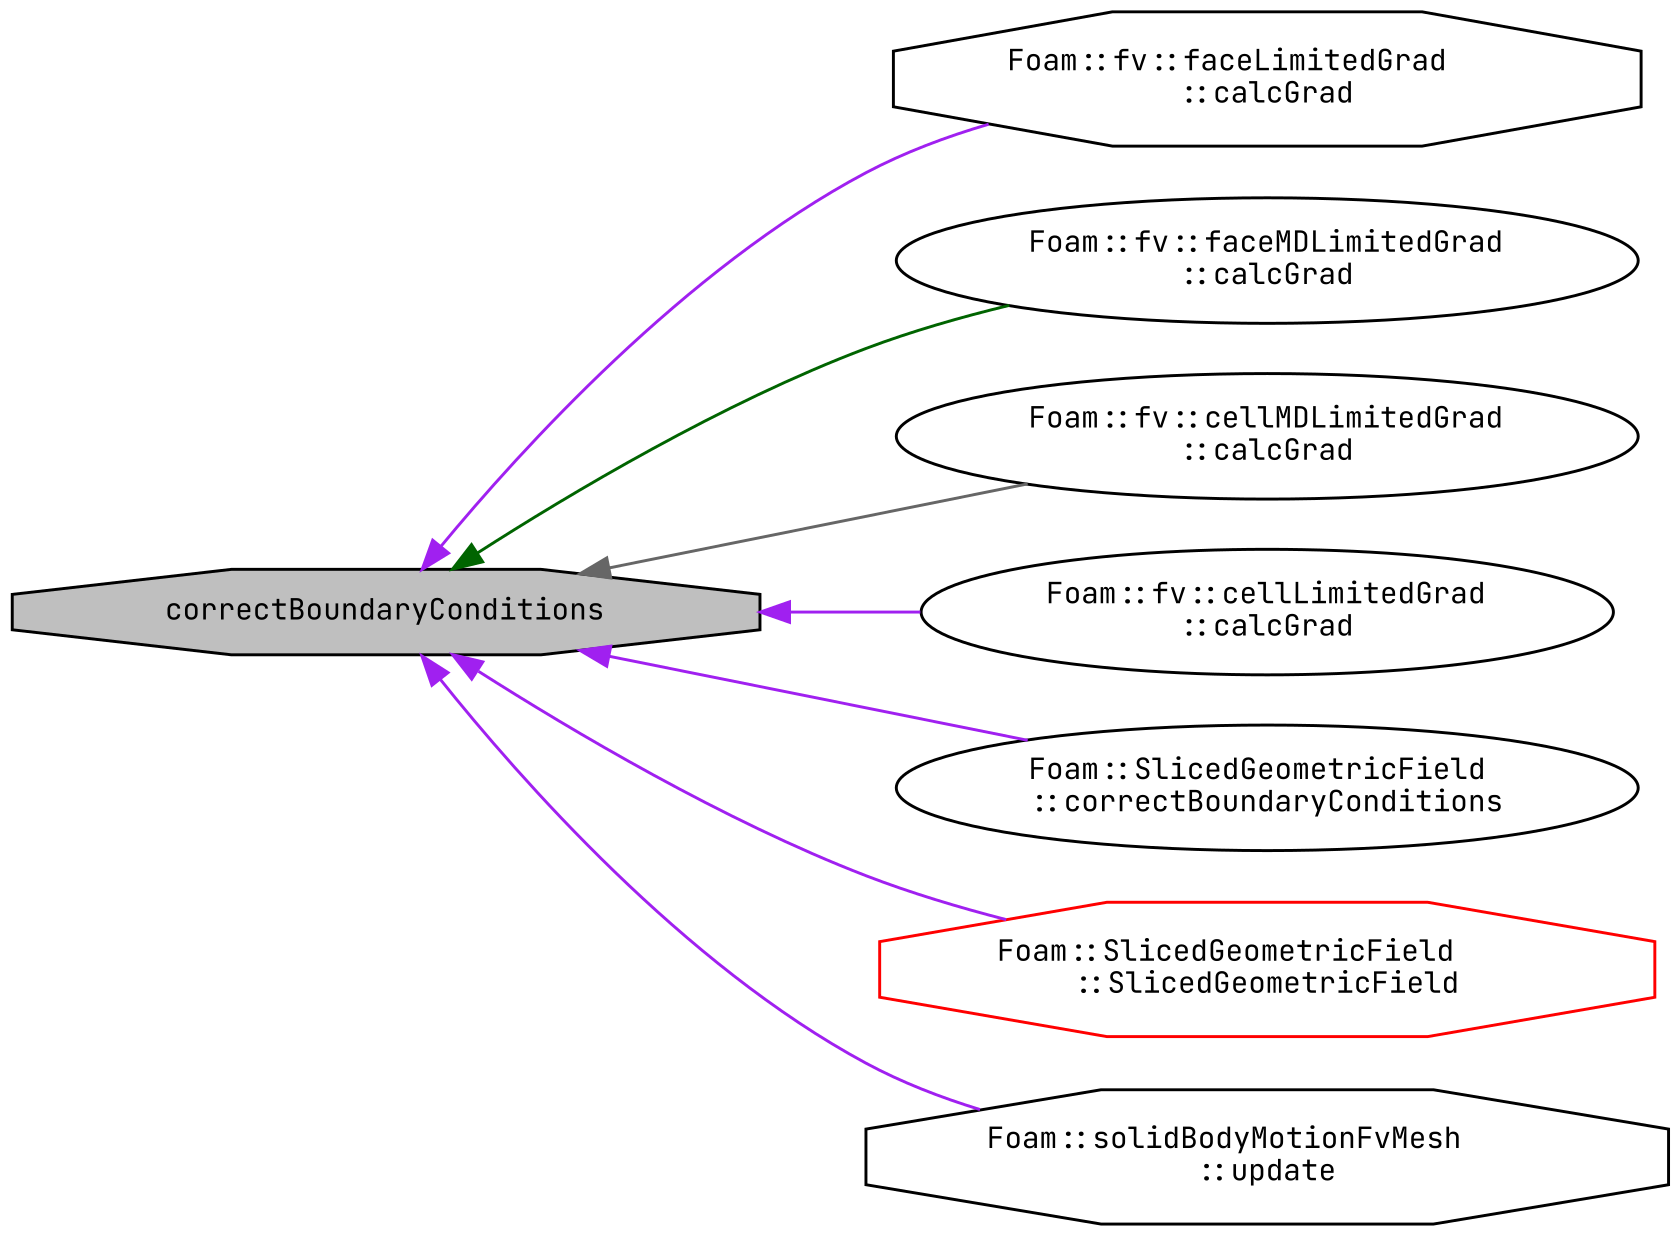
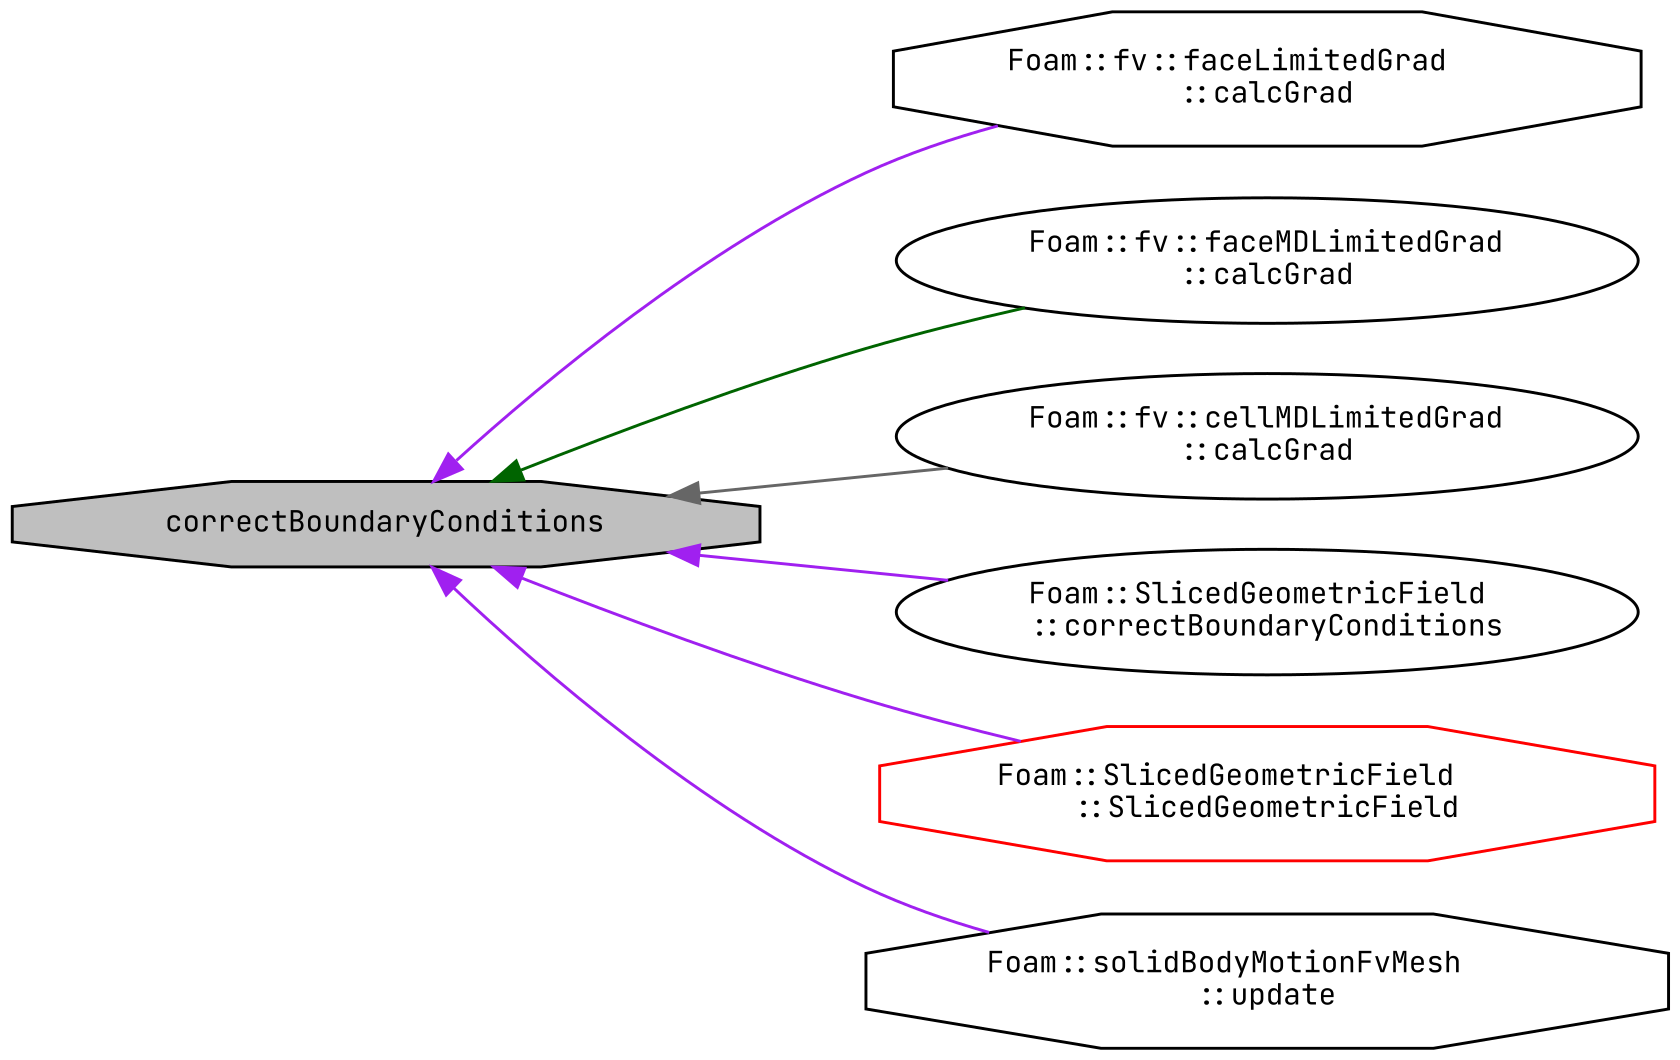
(1267, 612) -> none
